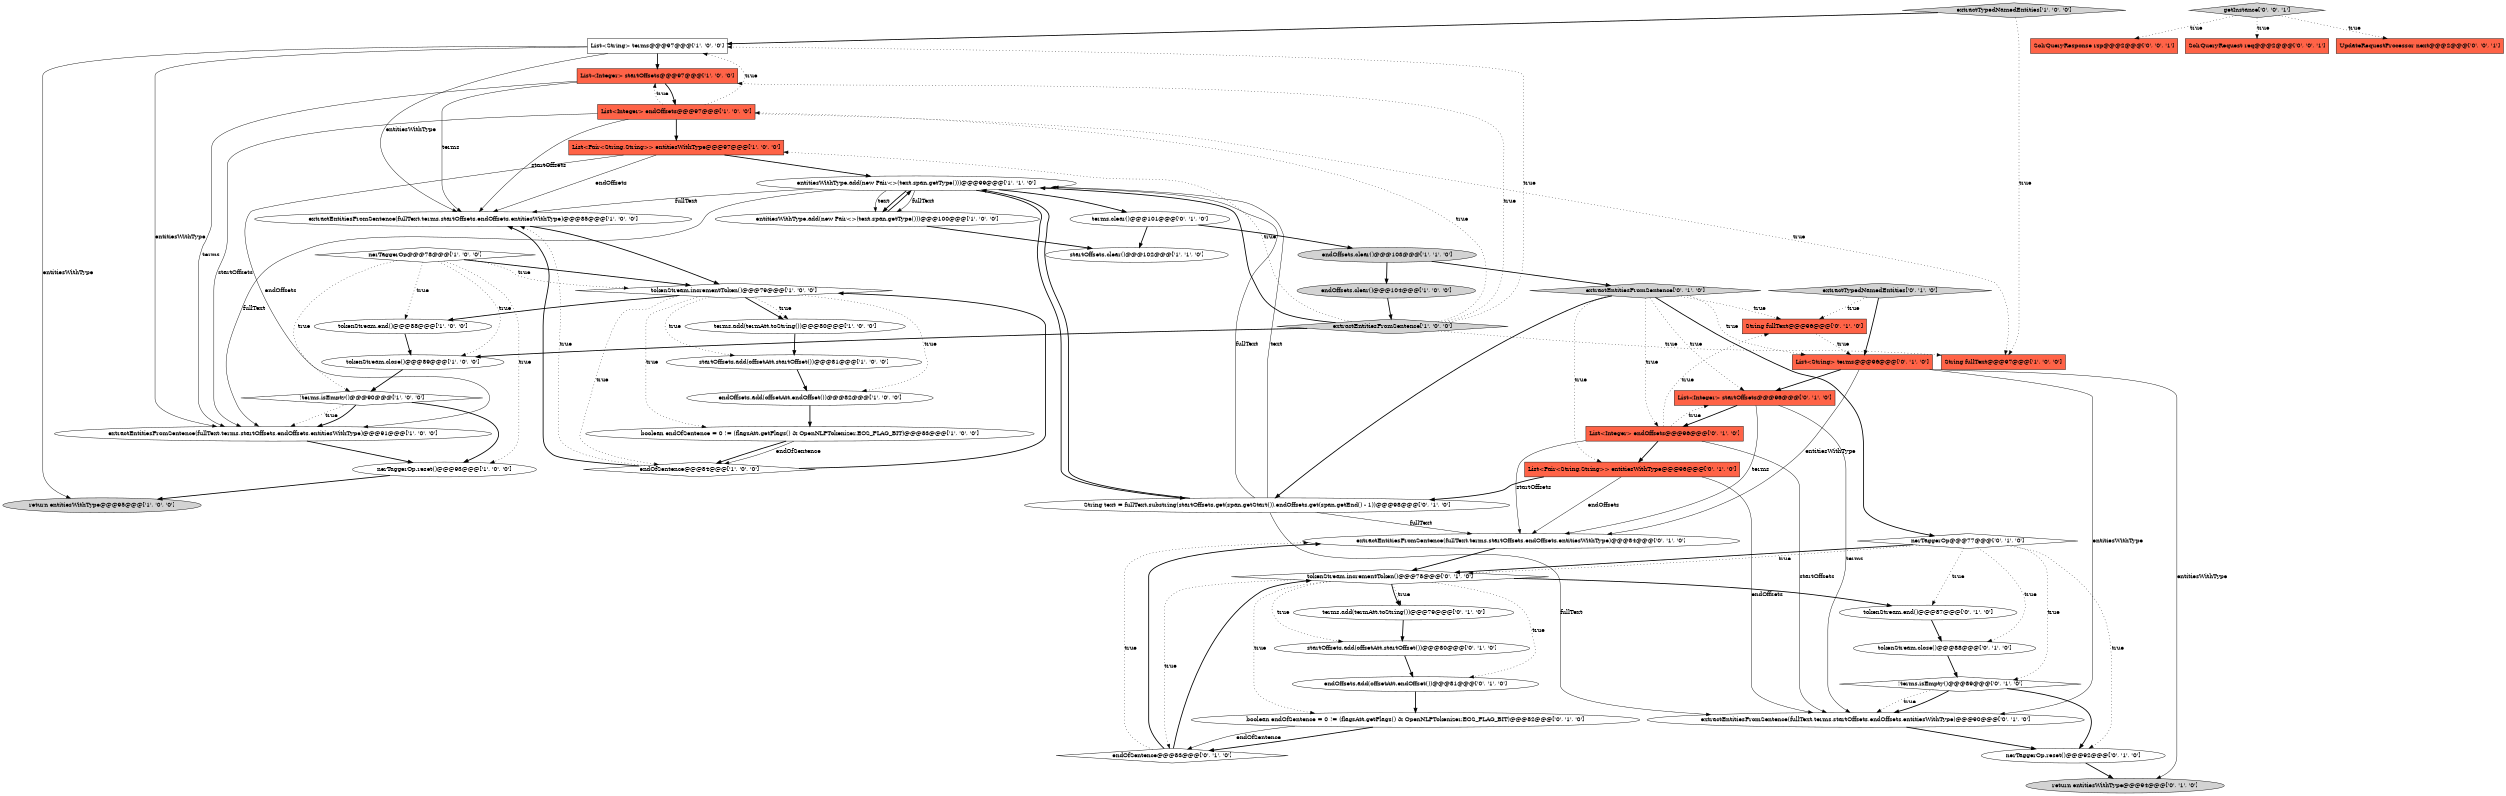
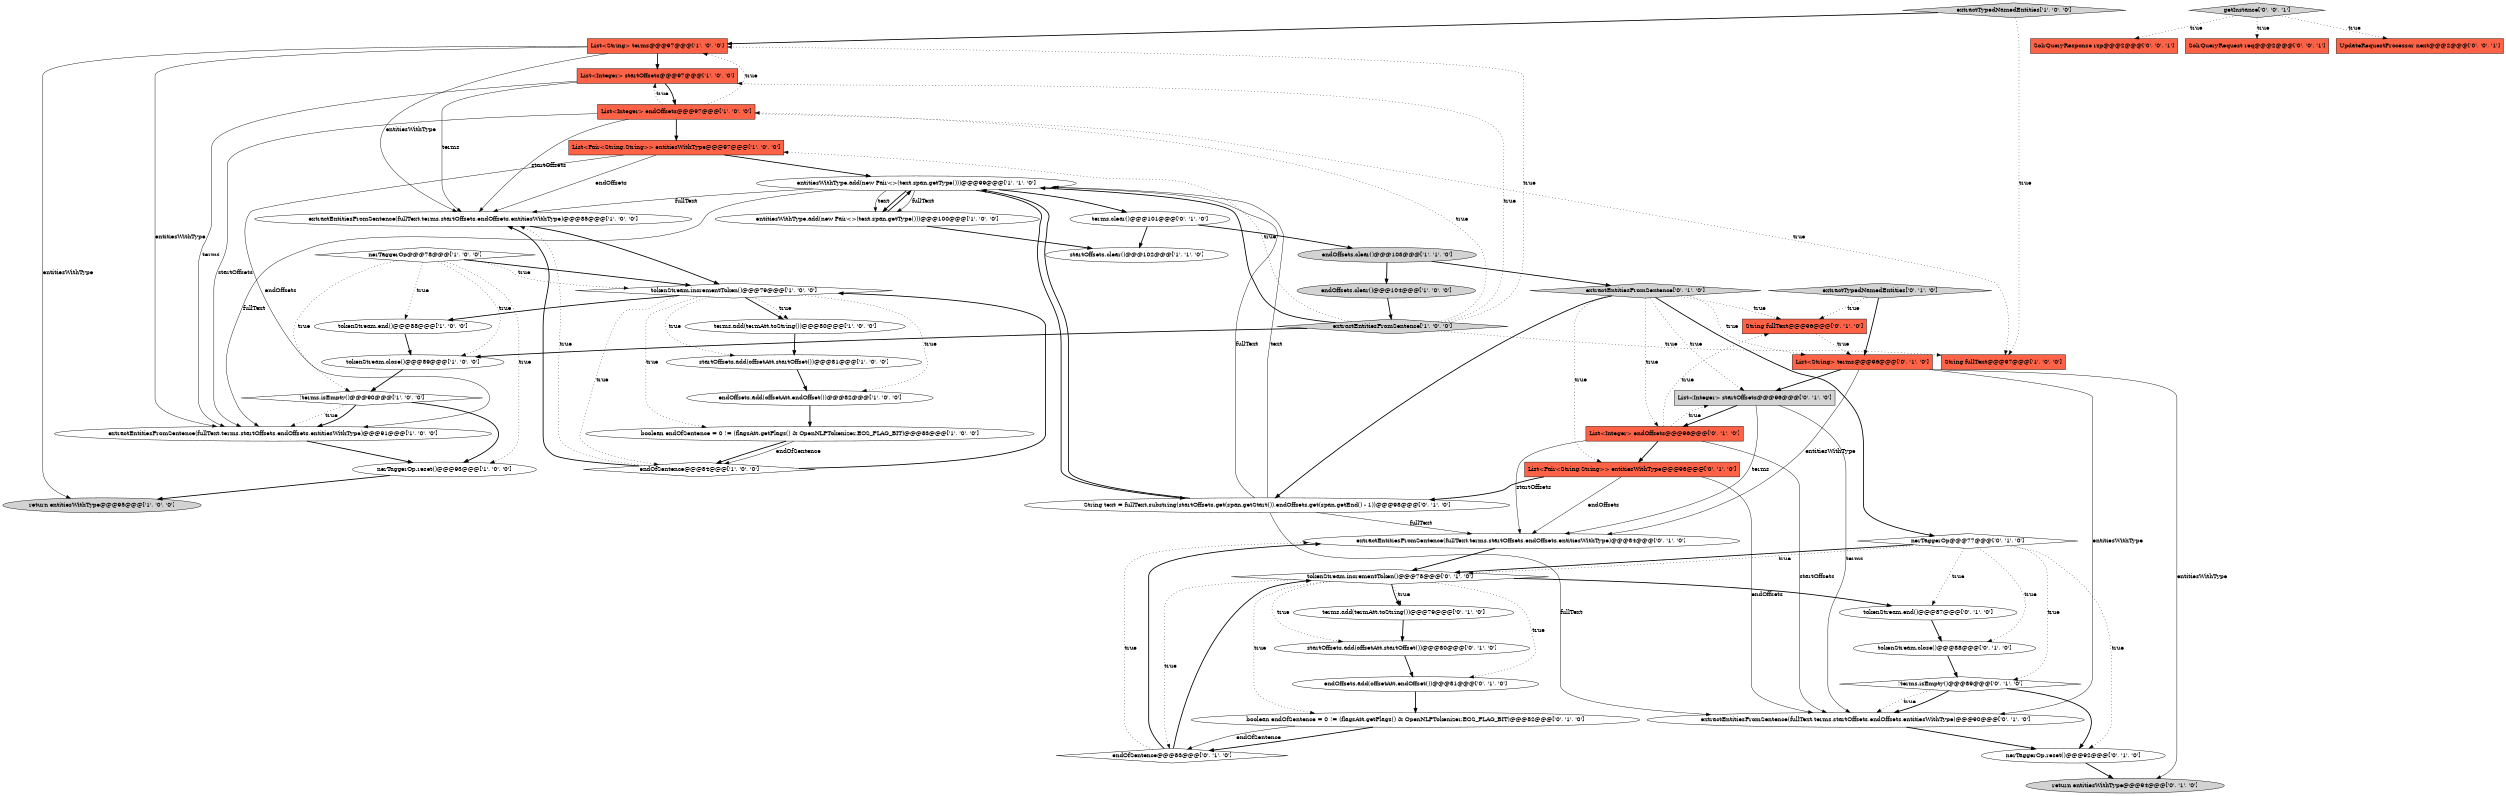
(657, 46) -> (657, 46)
(1755, 398) -> (1755, 398)
